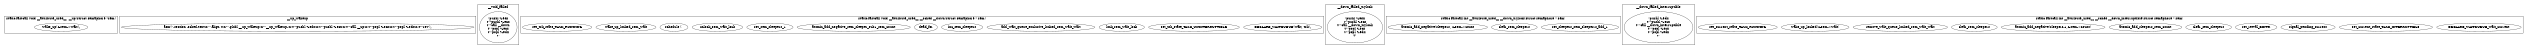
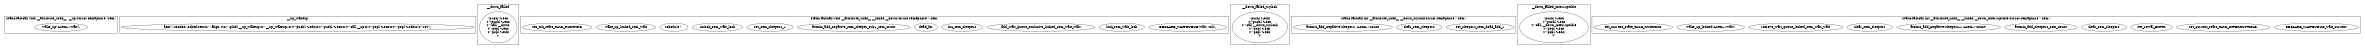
(498, 7) -> (498, 7)
(1194, 27) -> none
(1580, 27) -> (1480, 27)
(2308, 27) -> none
